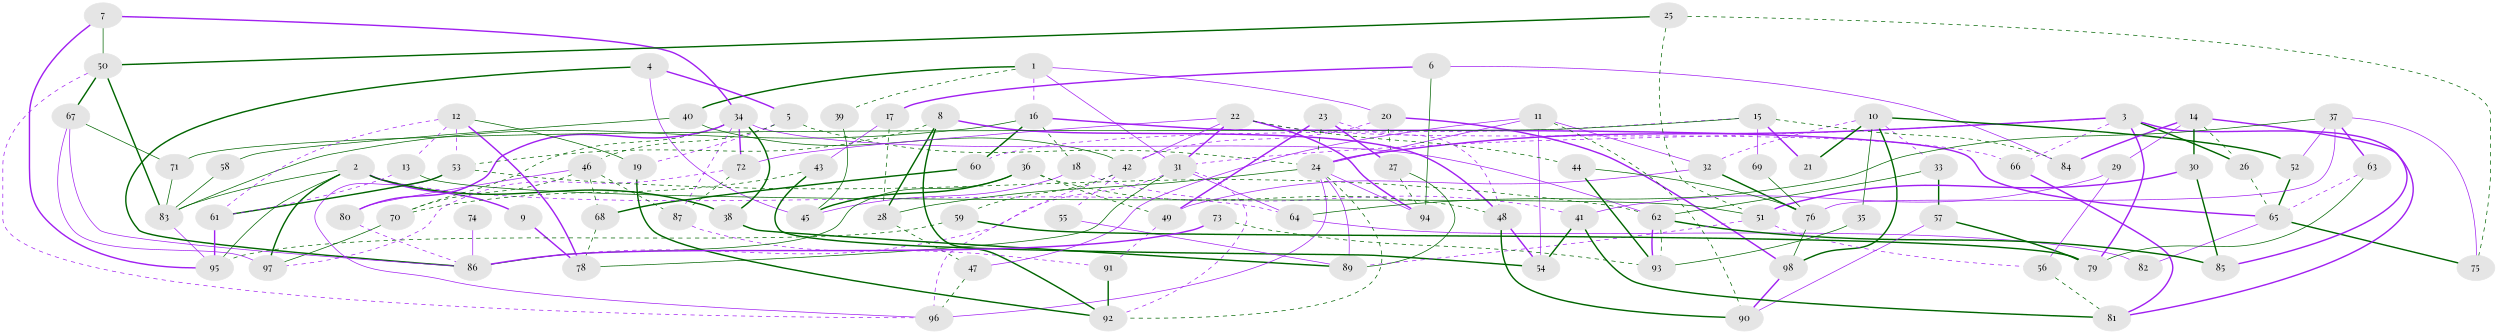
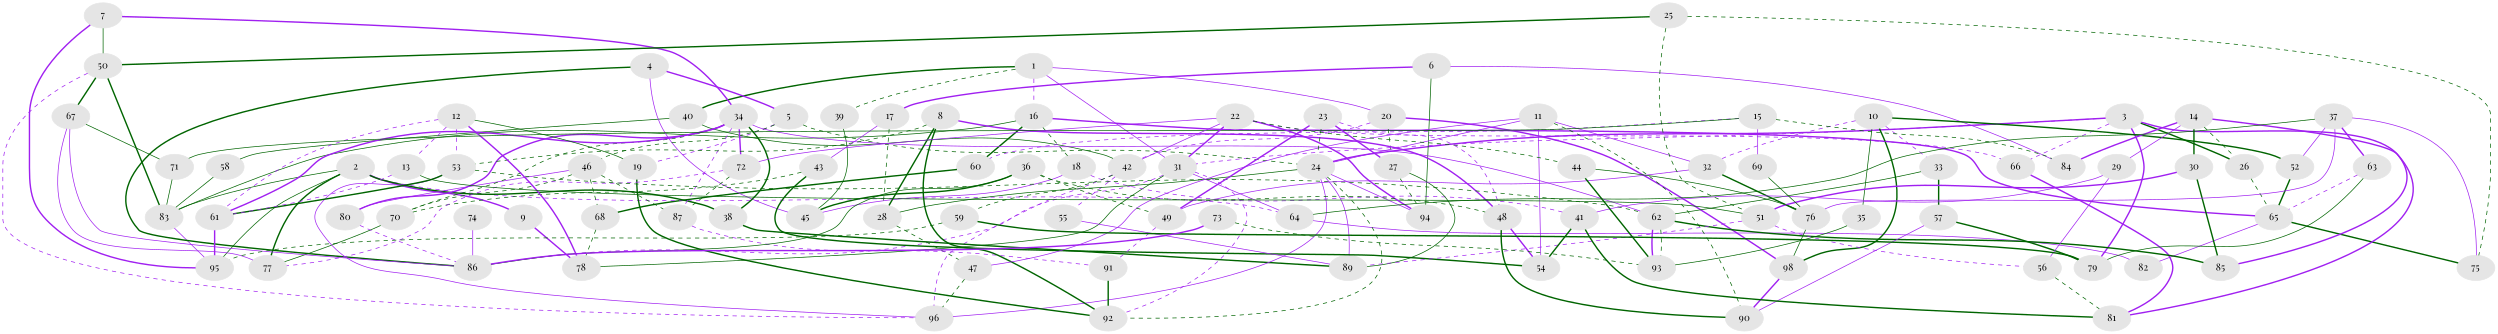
none -> (470, 132)
(1808, 167) -> none
(268, 268) -> (268, 268)
